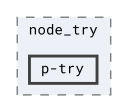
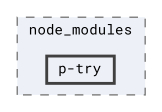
(64, 31) -> (81, 31)
